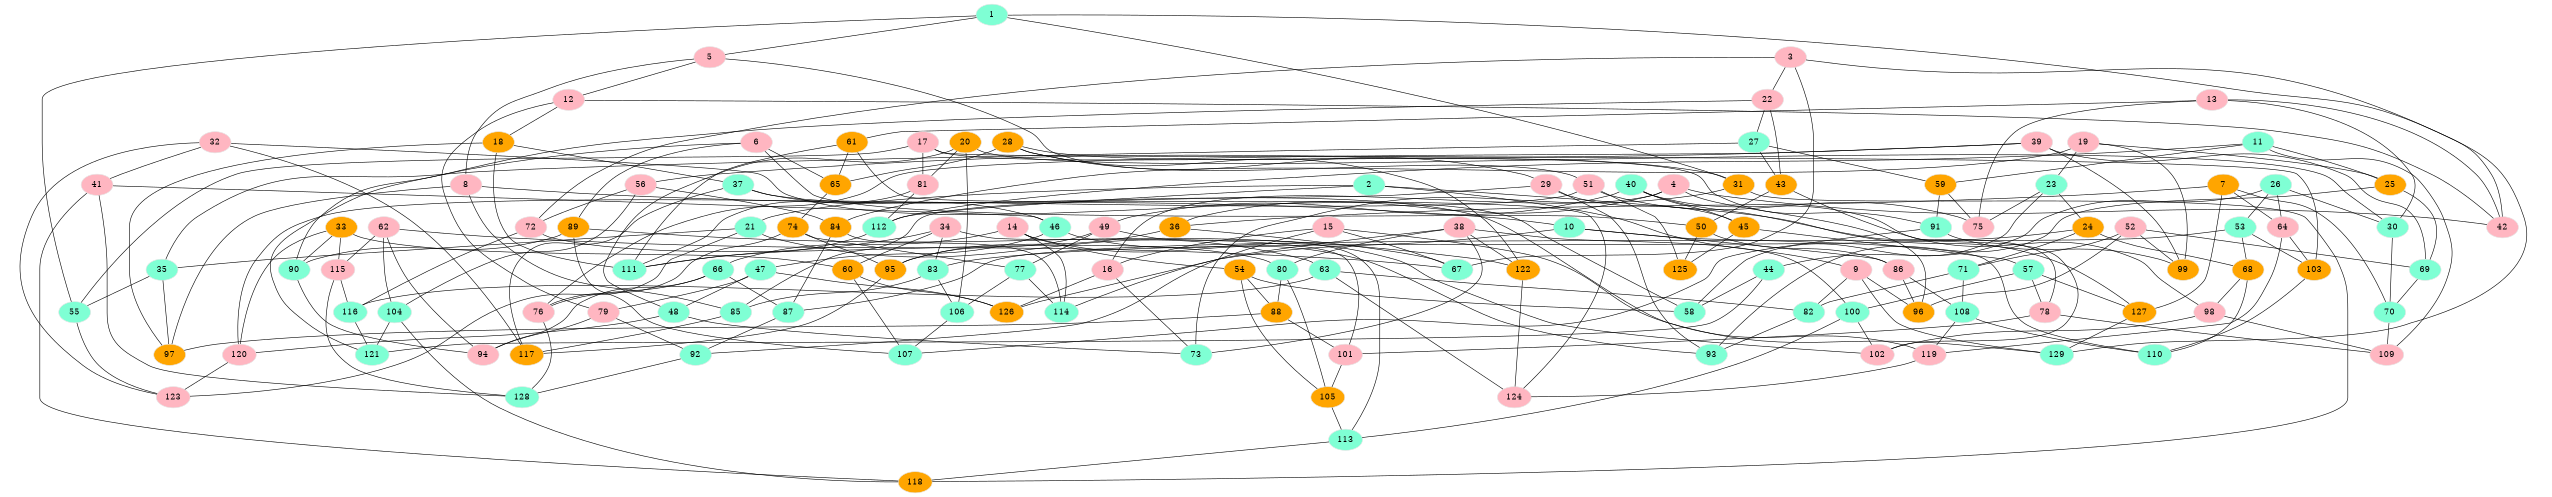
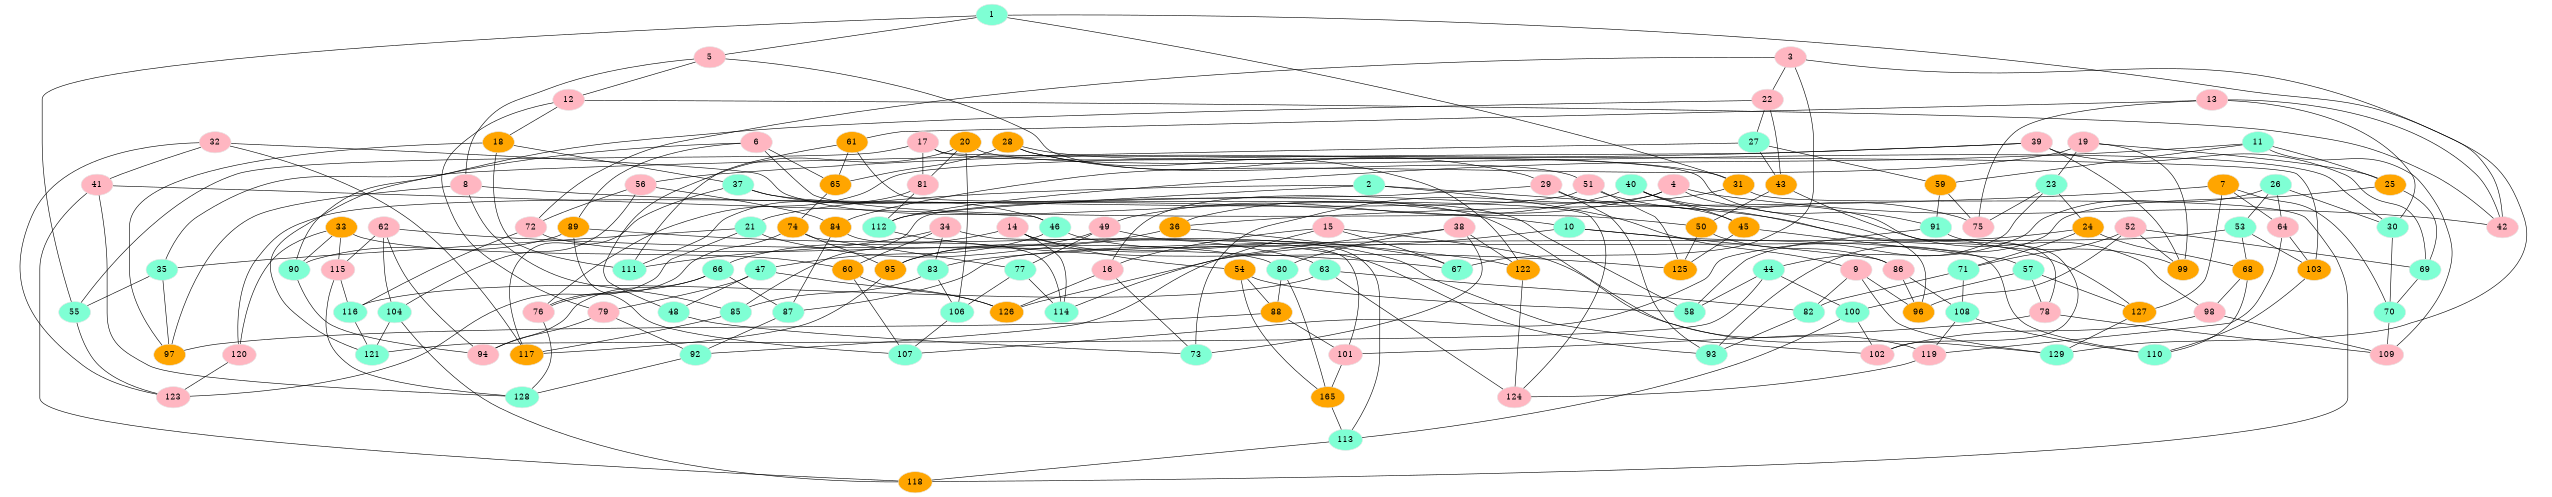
(1668, 243) -> (1810, 291)
(757, 253) -> (1201, 256)
(468, 337) -> none
(1328, 397) -> (1328, 397)
